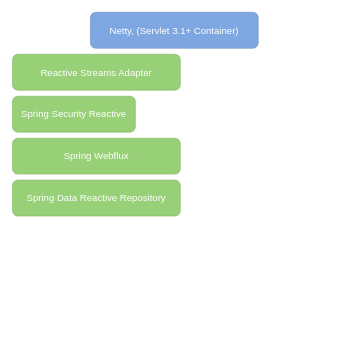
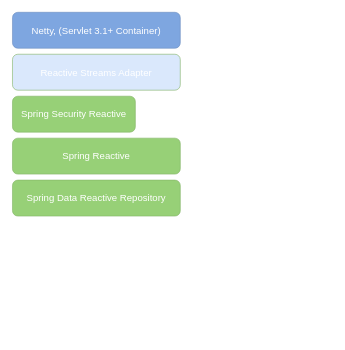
(174, 30) -> (96, 30)
(96, 72) -> (96, 72)
(96, 156) -> (96, 156)
